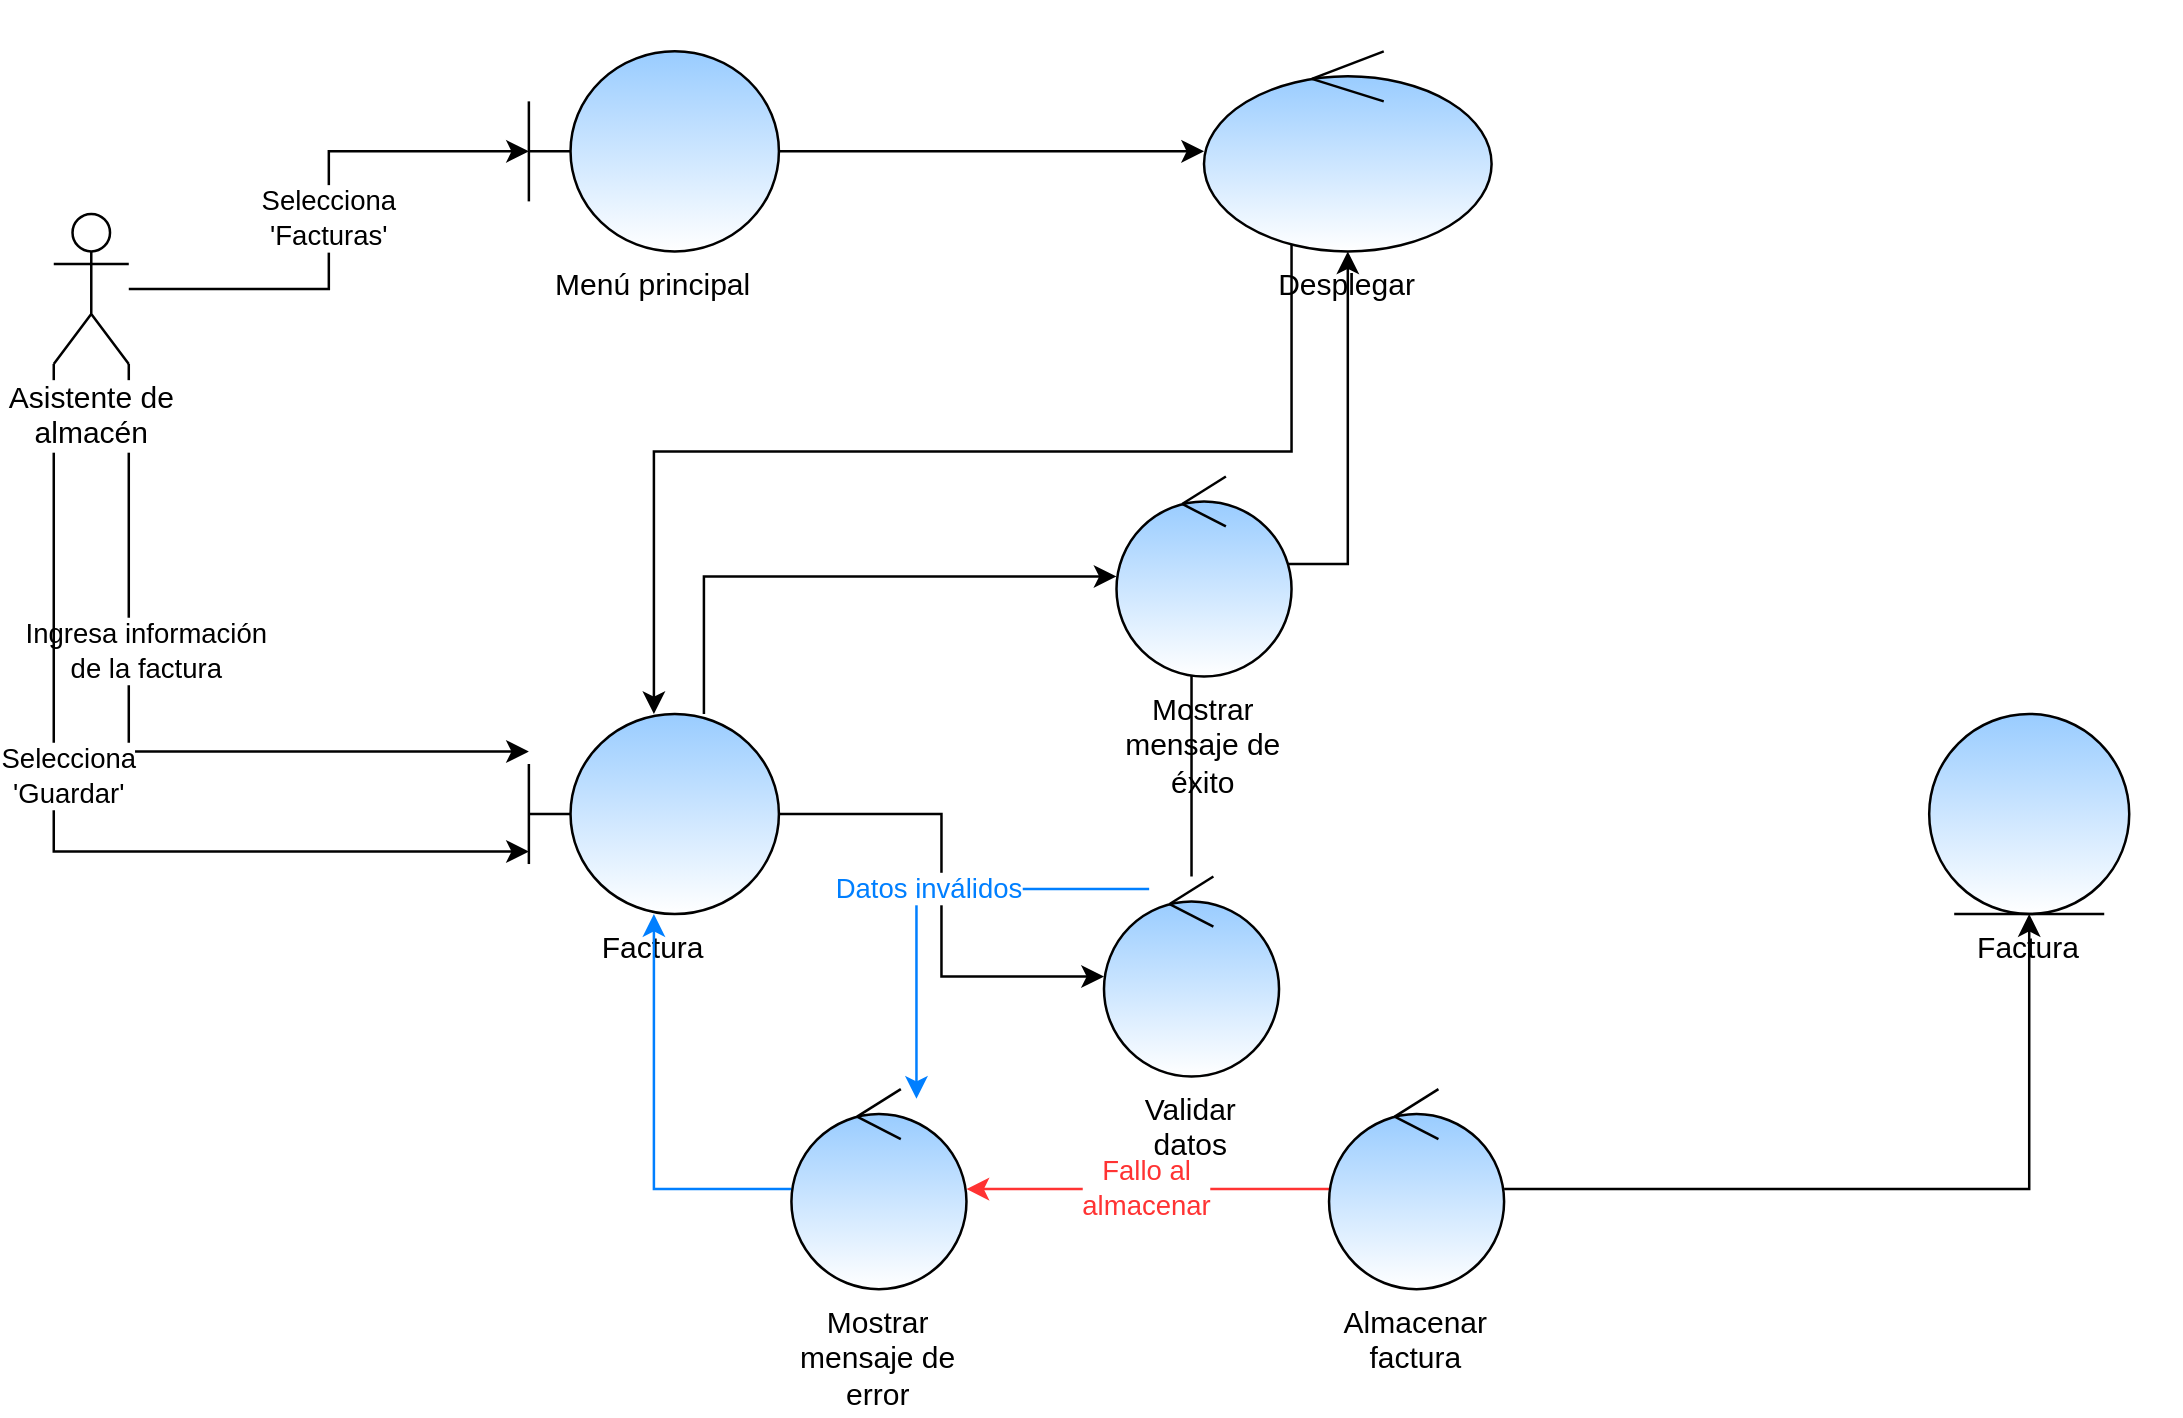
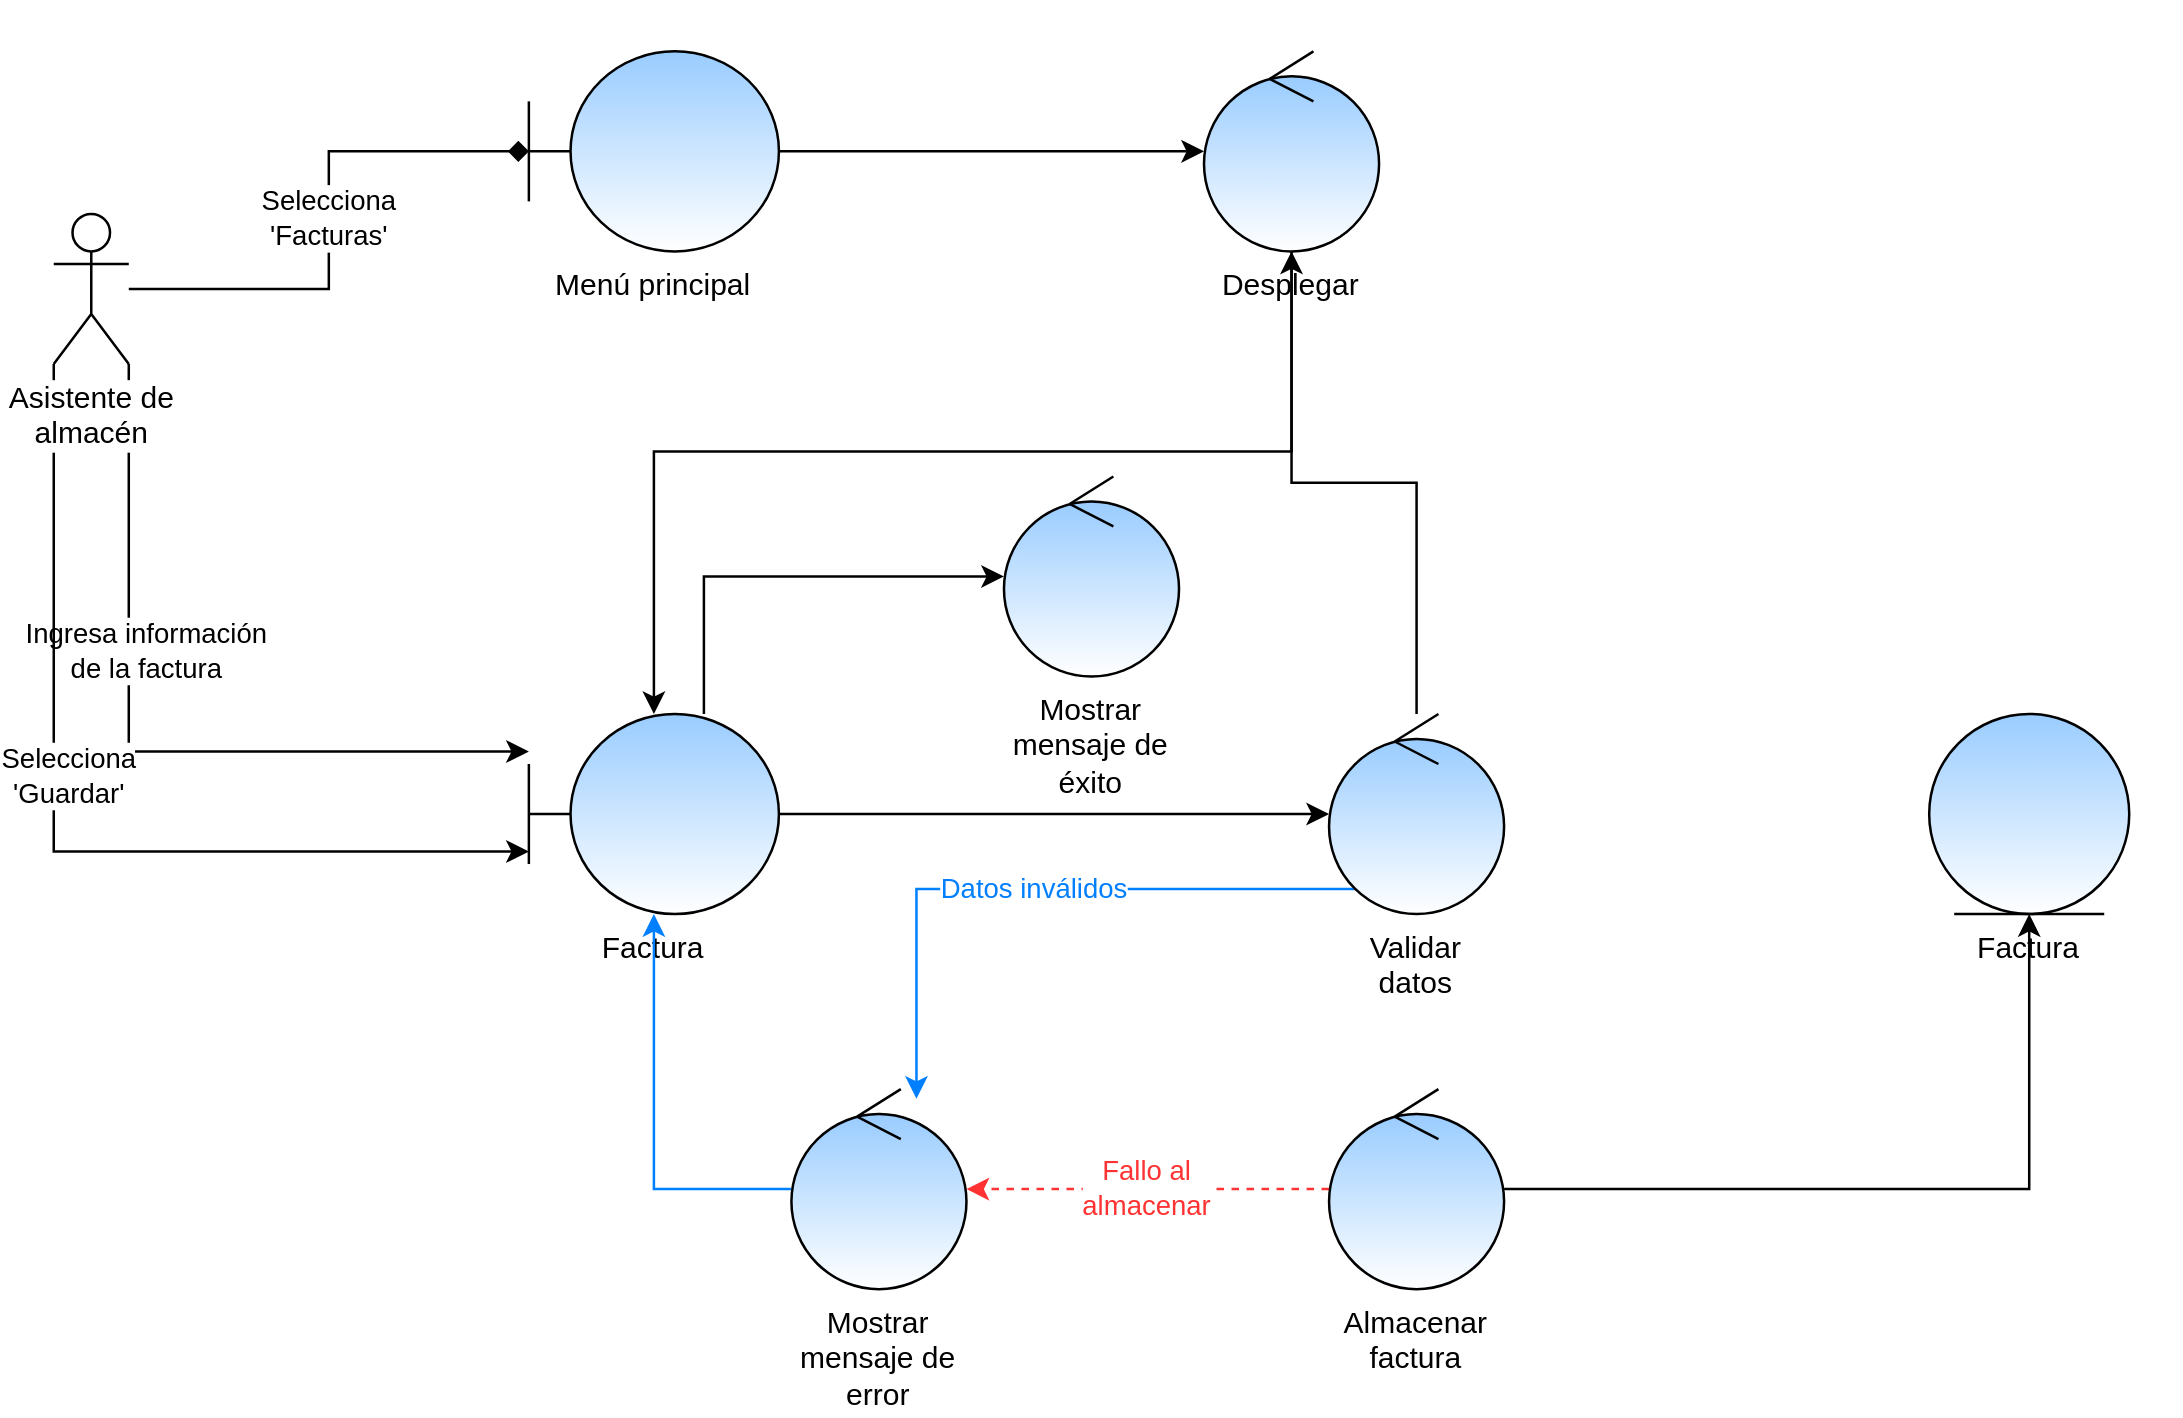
(509, 151) -> (508, 151)
(1348, 151) -> (1291, 151)
(1204, 576) -> (1091, 576)
(1191, 976) -> (1416, 814)
(1267, 1189) -> (1267, 1189)
